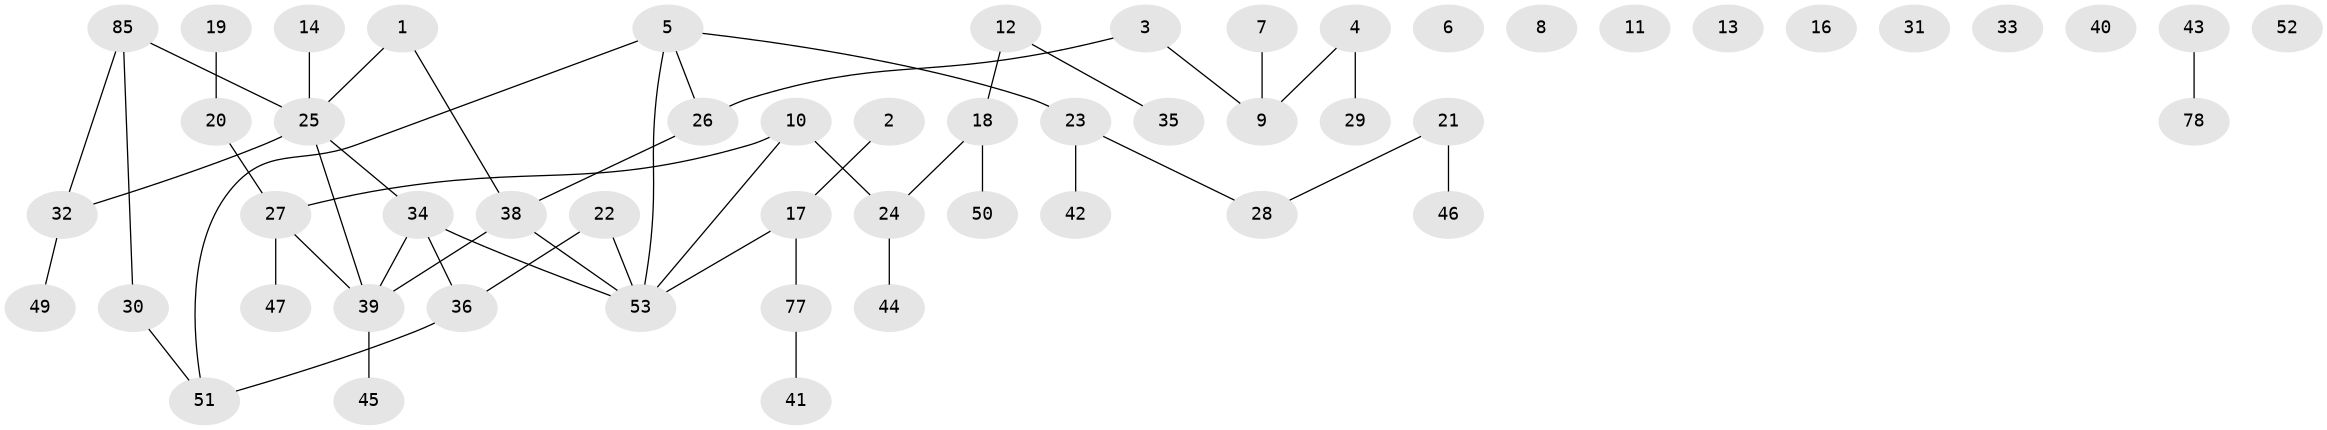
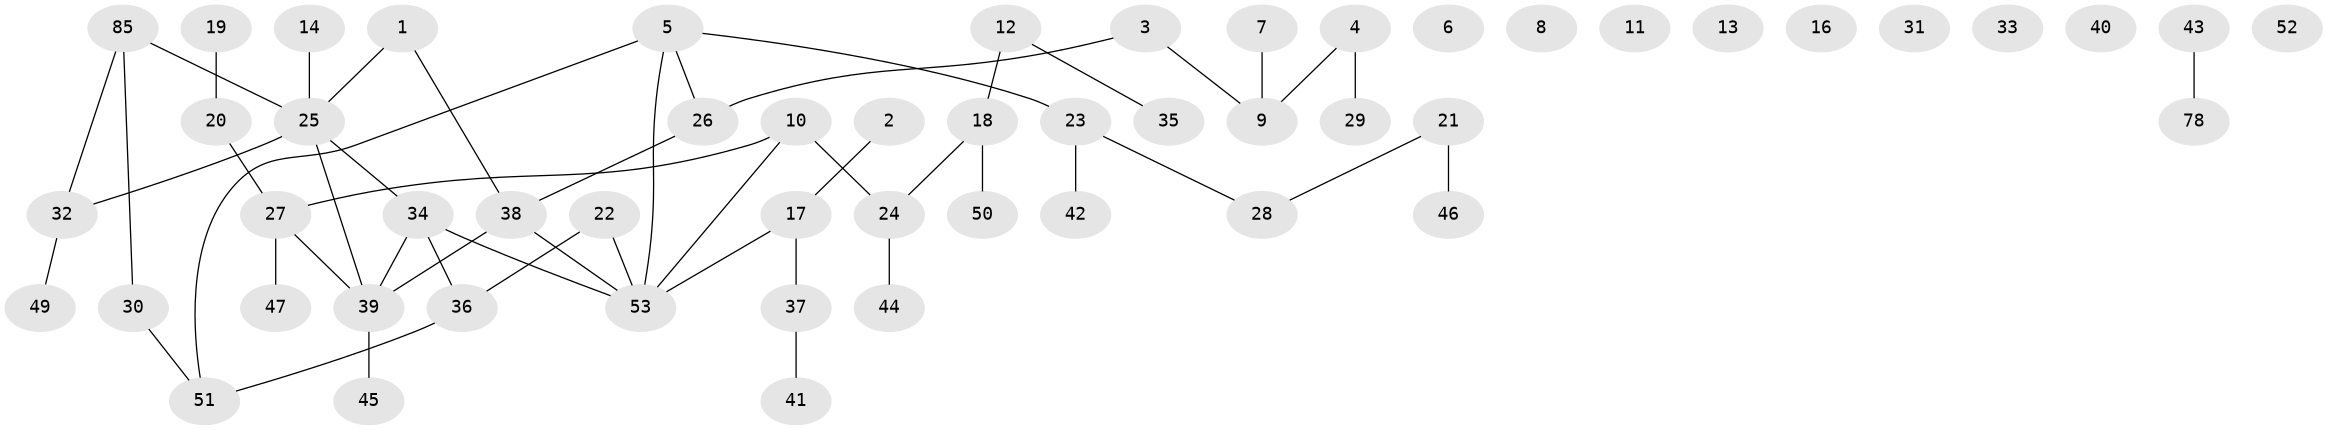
(796, 308) -> (796, 308)
